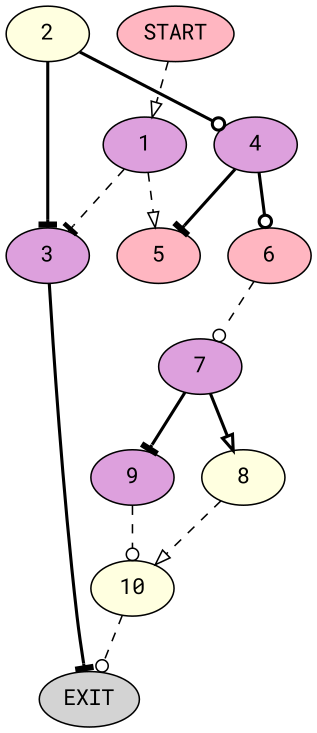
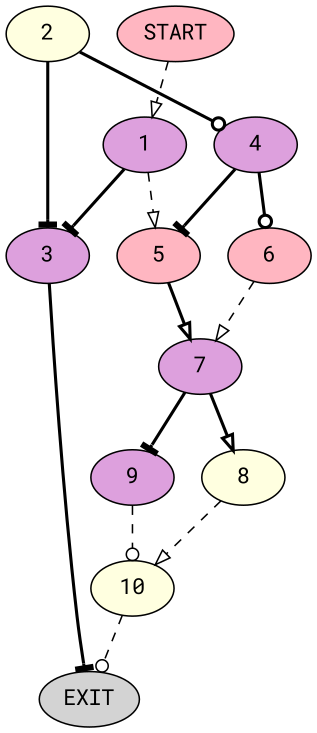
(99, 197) -> (99, 197)
none -> (177, 304)
(239, 305) -> (239, 305)
